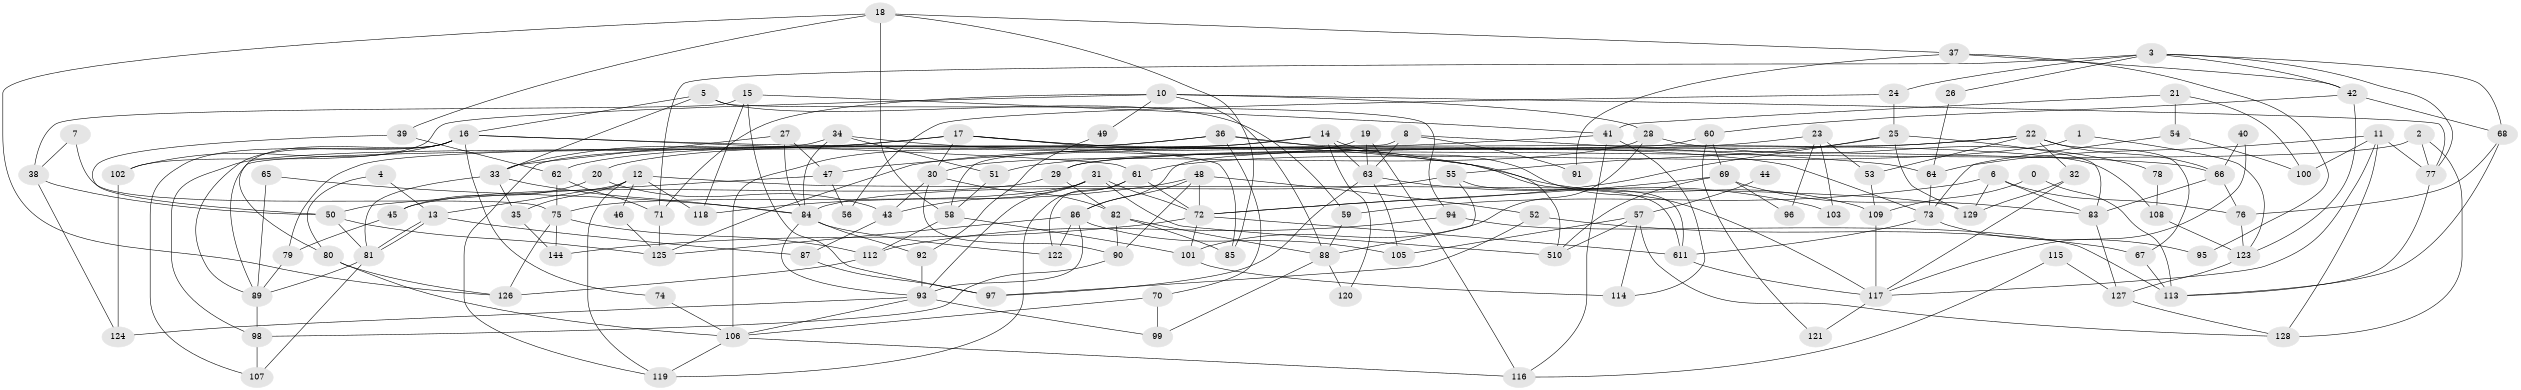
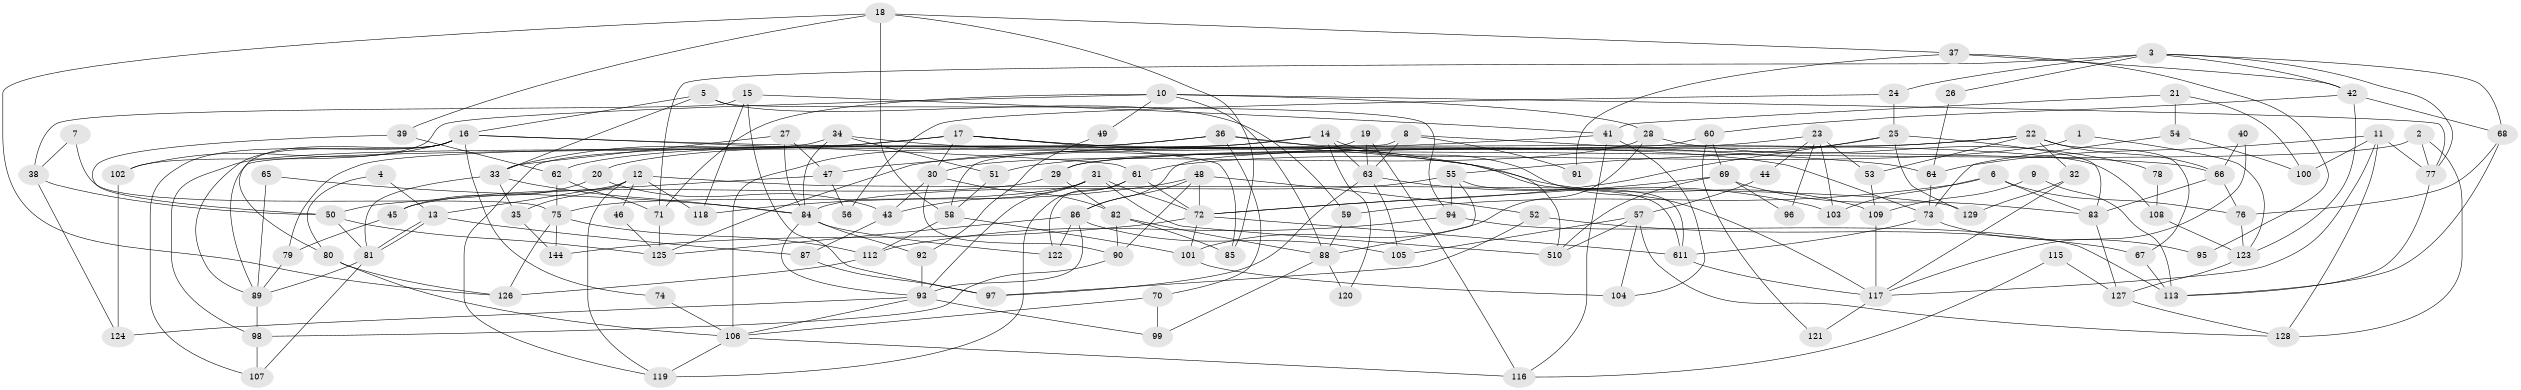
none -> (1791, 155)
(2034, 175) -> (2034, 175)
none -> (1451, 194)
(1981, 197) -> (1892, 195)
(1619, 296) -> (1619, 296)
